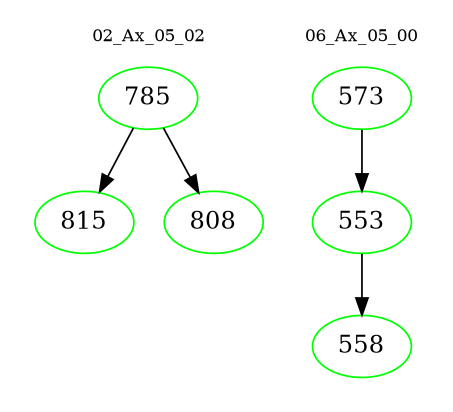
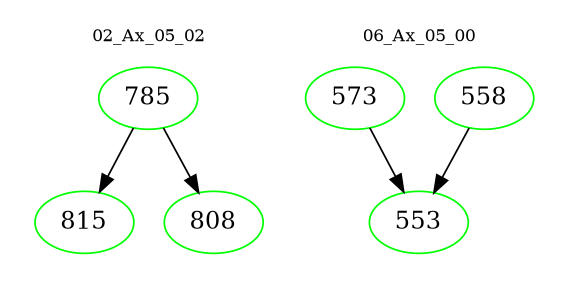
(362, 276) -> (456, 153)
